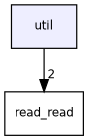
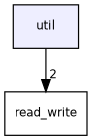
(44, 114) -> (46, 114)
